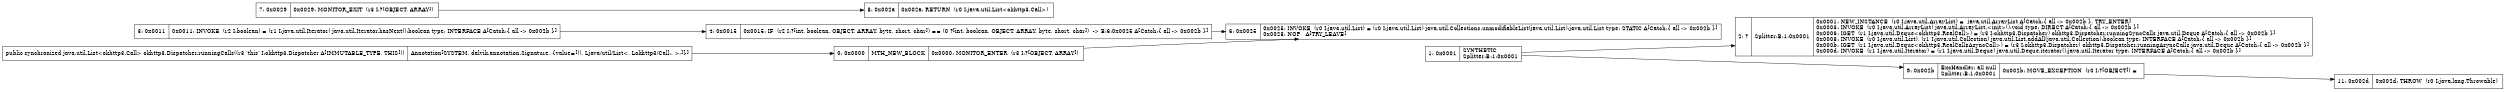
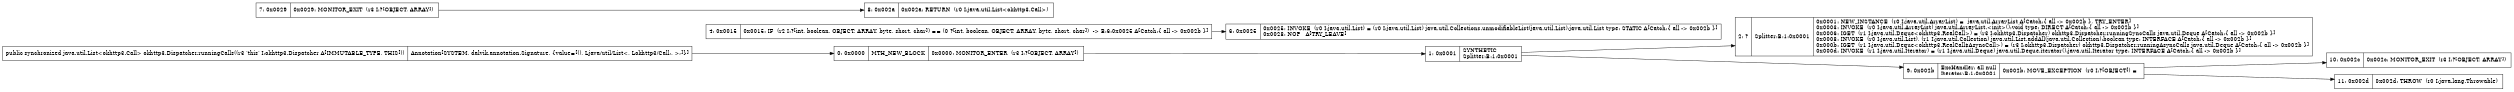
(347, 32) -> none
(1189, 44) -> (1253, 54)
none -> (2419, 60)
(1969, 74) -> (1969, 74)
